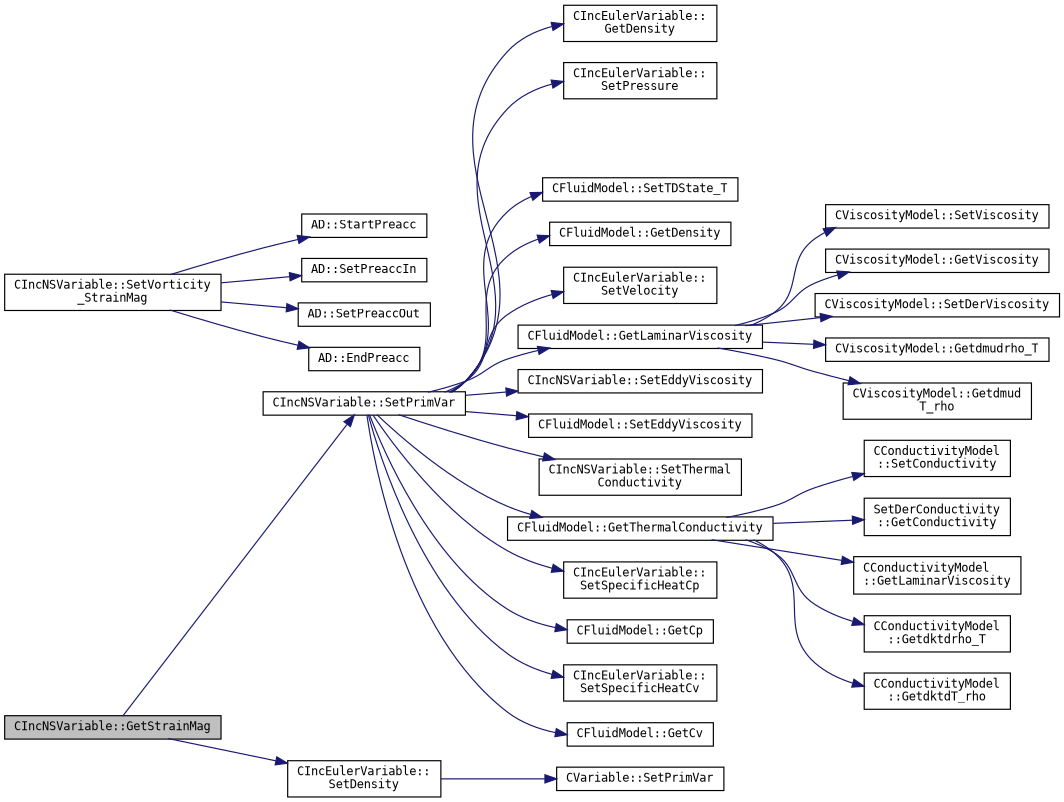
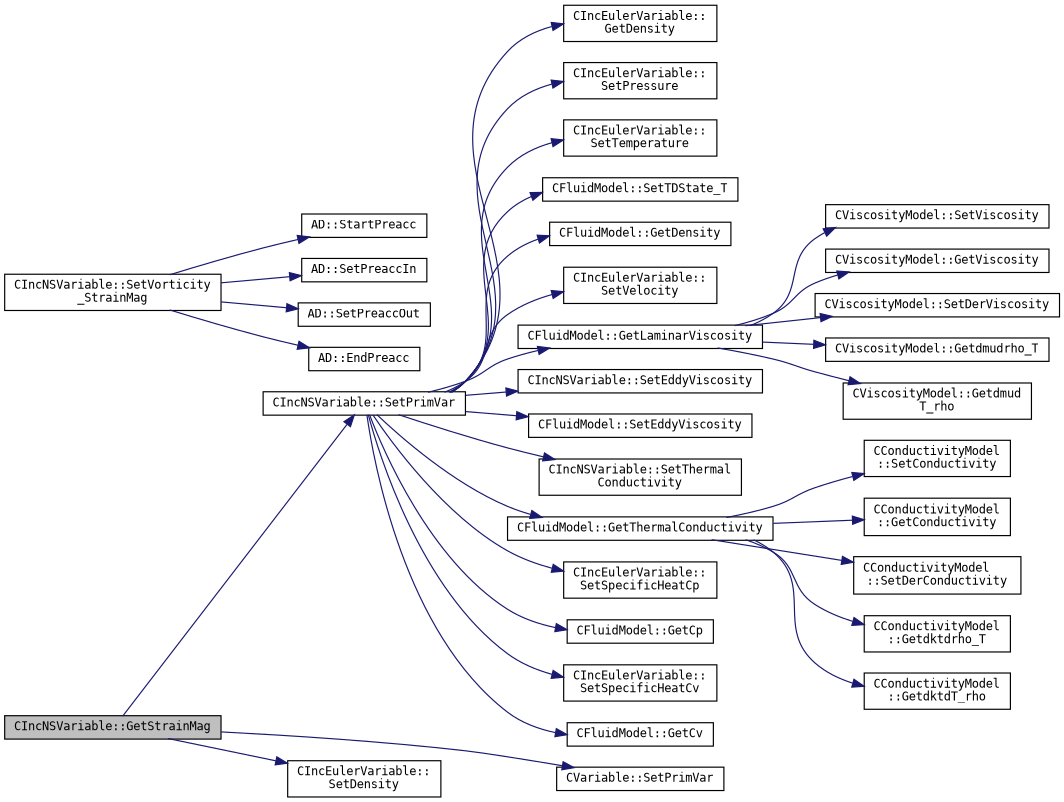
none -> (640, 138)
(937, 517) -> (937, 517)
(937, 575) -> (937, 575)
(493, 779) -> (392, 744)
